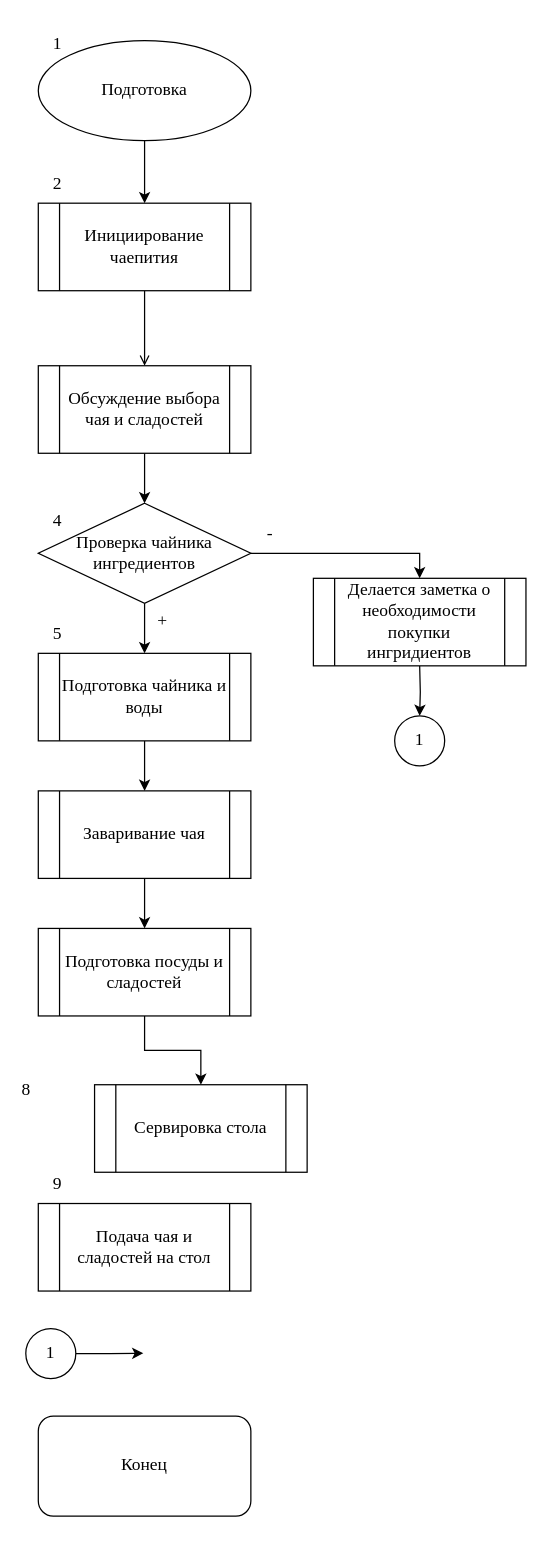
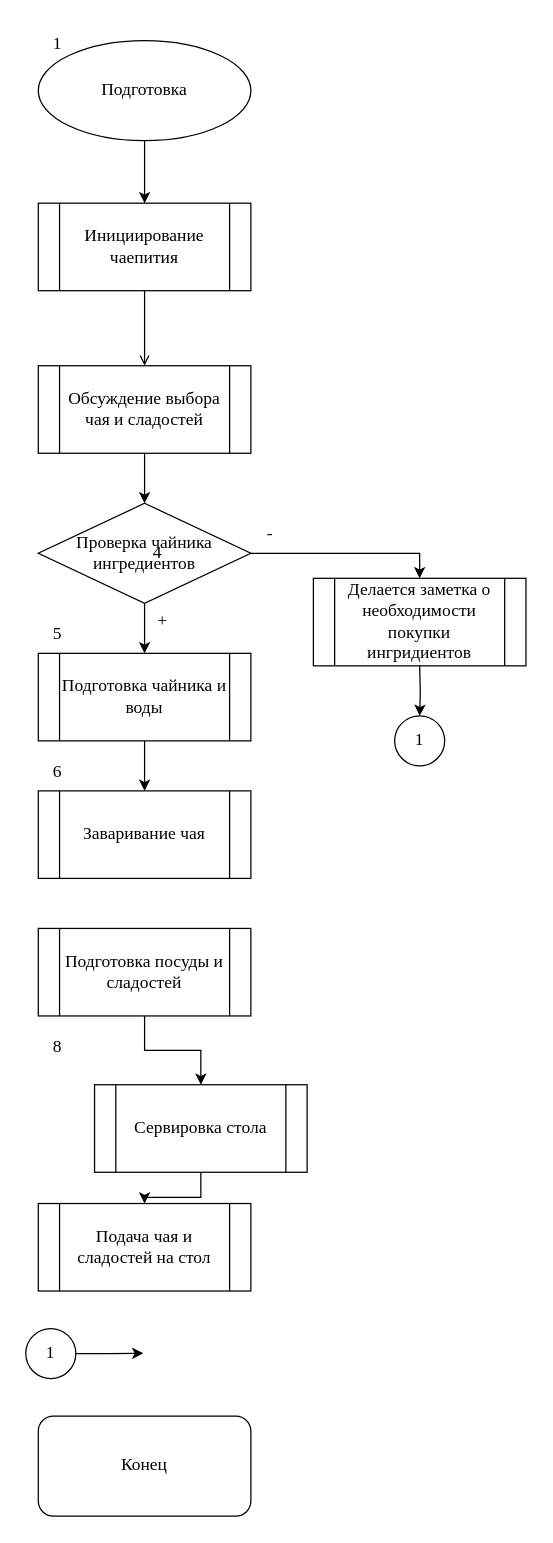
(57, 184) -> none
(57, 522) -> (157, 553)
none -> (57, 772)
(144, 899) -> none
(26, 1091) -> (57, 1047)
(57, 1184) -> none
none -> (185, 1197)
